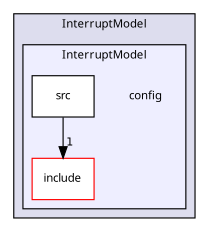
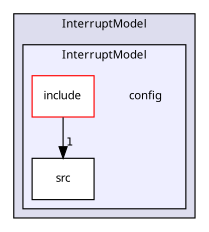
(63, 132) -> (63, 132)
